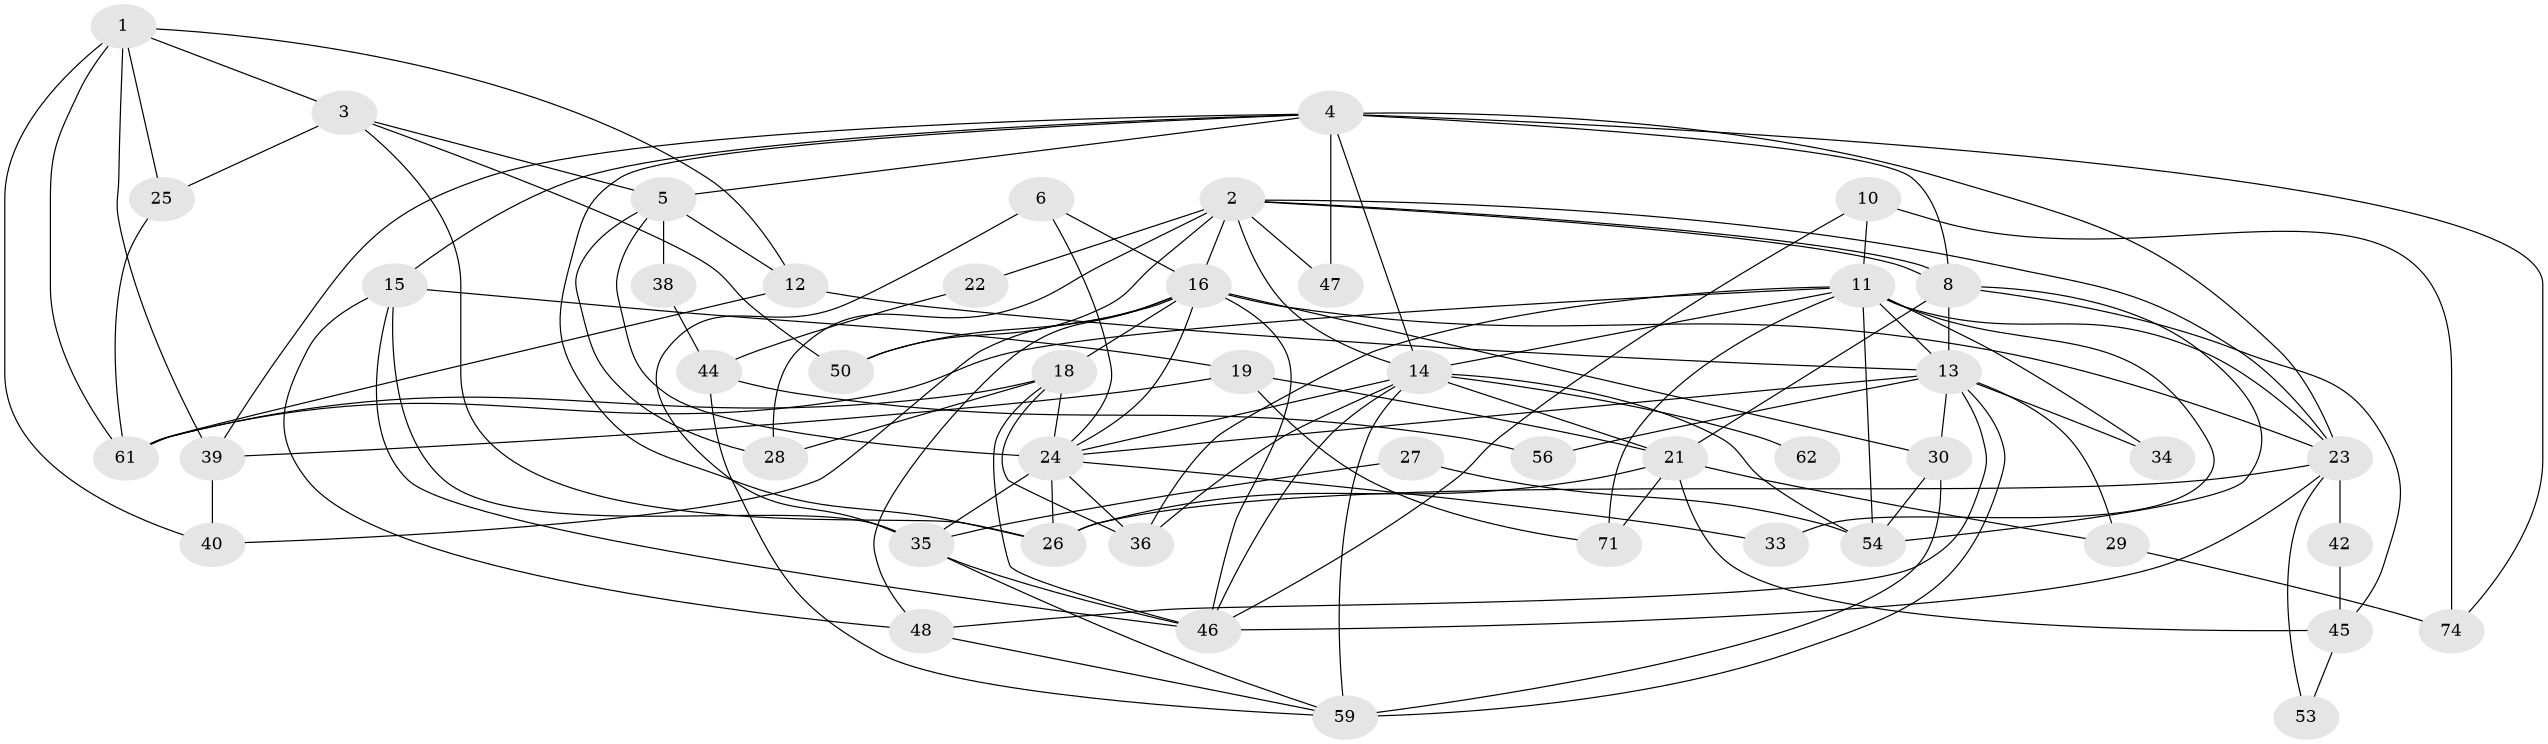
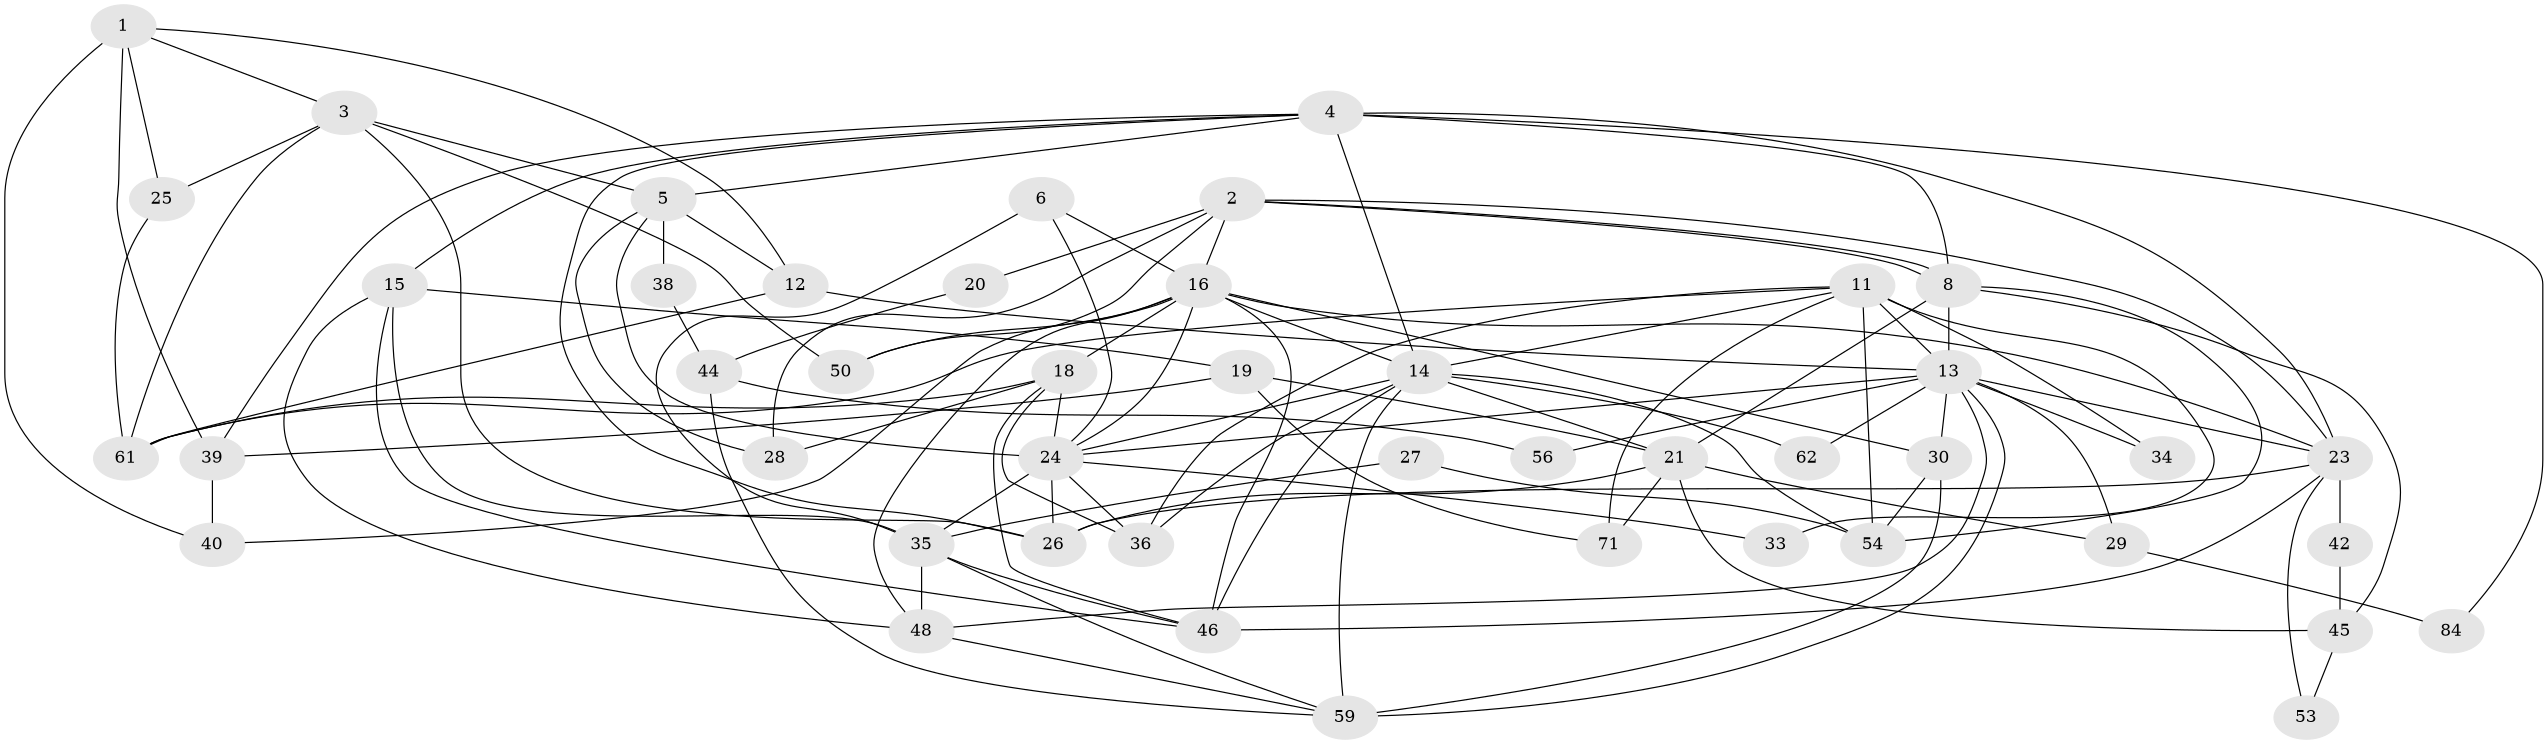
(1868, 199) -> none
(50, 243) -> (200, 265)
(976, 286) -> (976, 286)
(1331, 286) -> none
(1279, 297) -> (1308, 330)
(2120, 327) -> (2144, 415)
none -> (1878, 415)
none -> (922, 584)
(2452, 631) -> (2452, 631)
